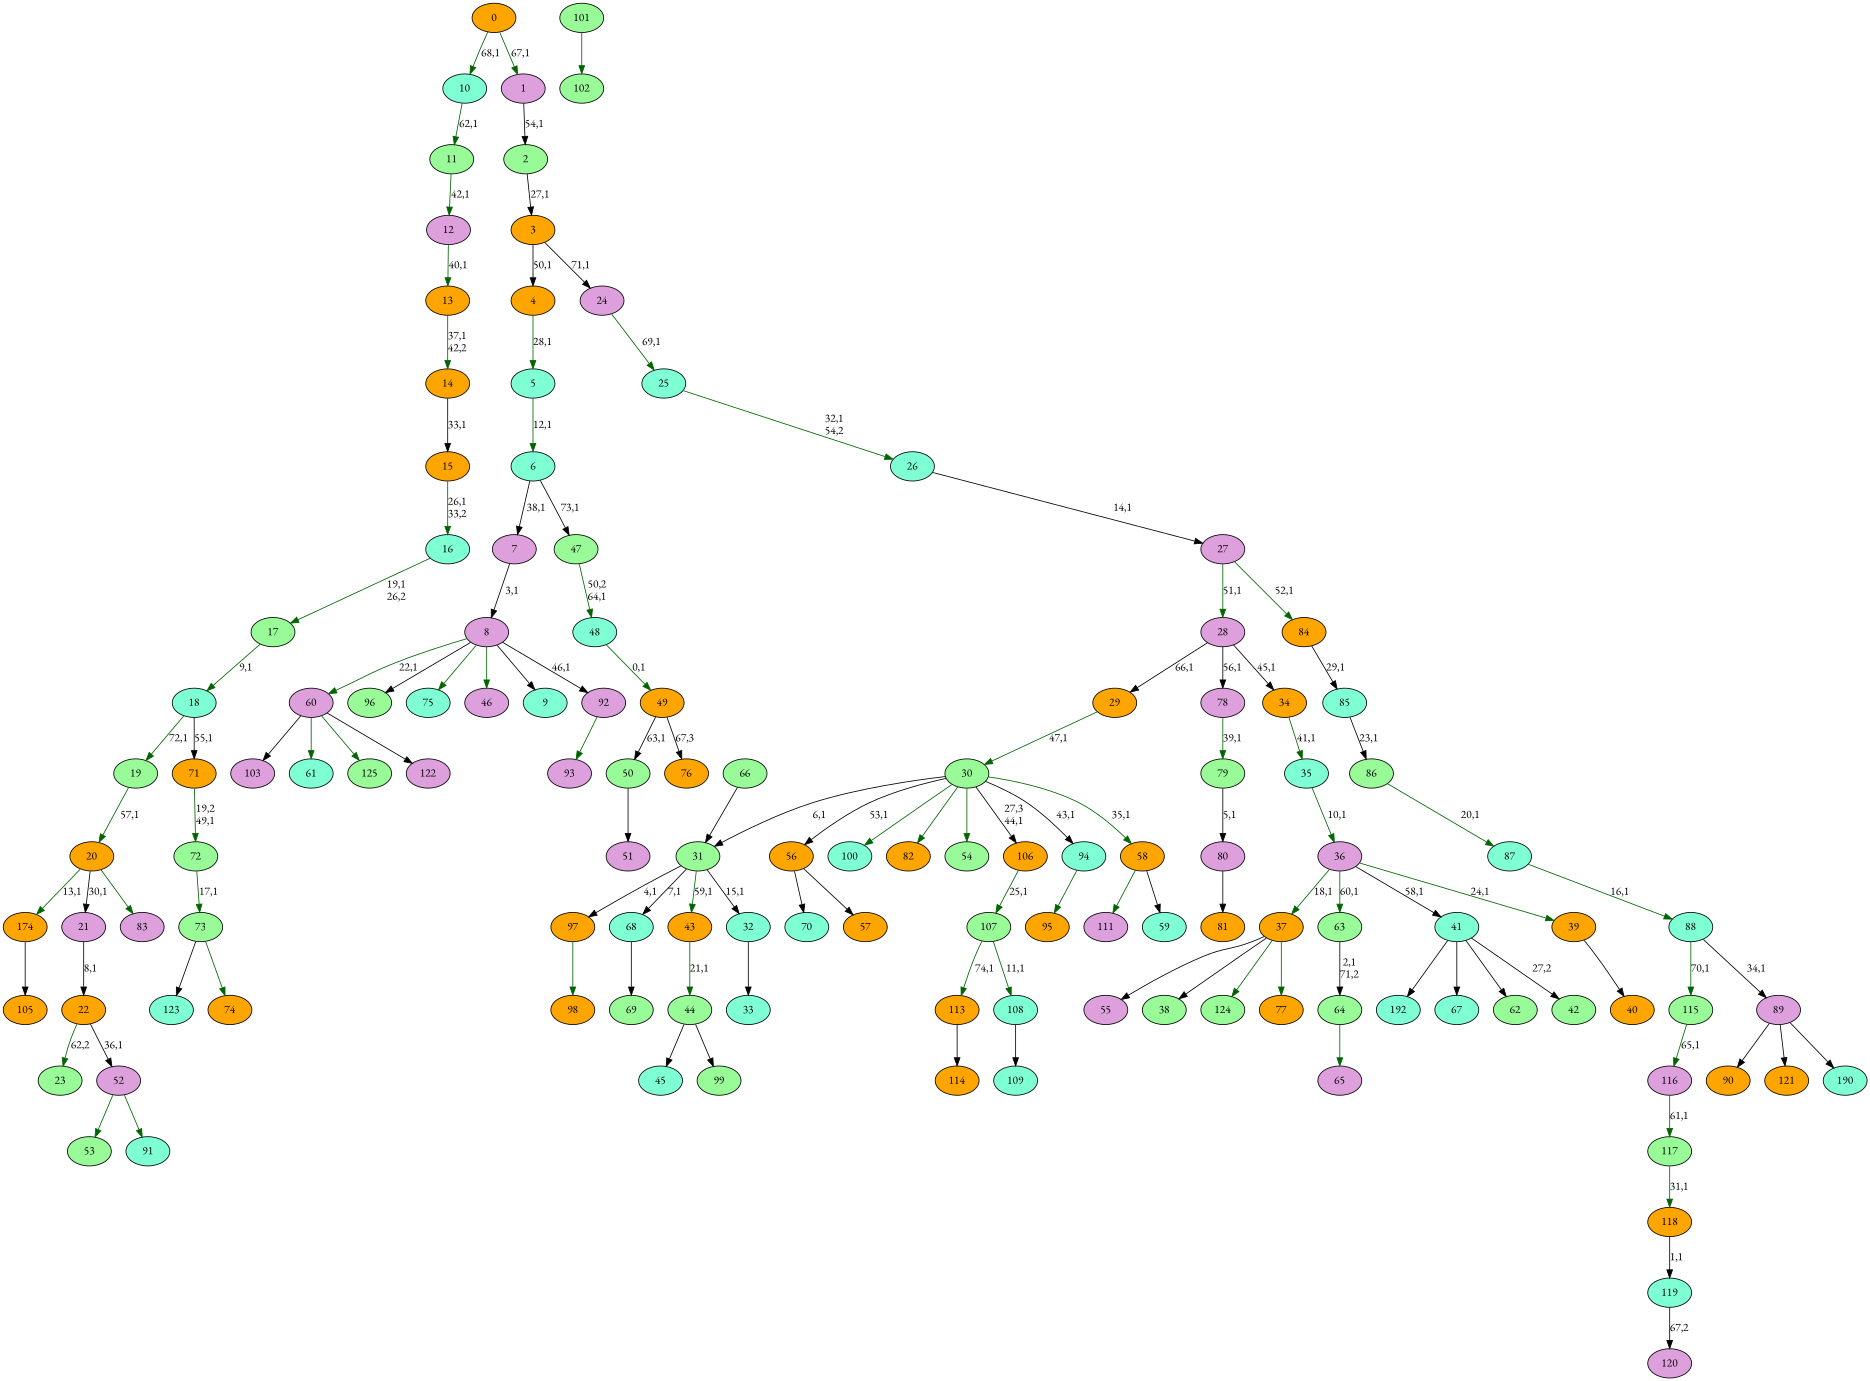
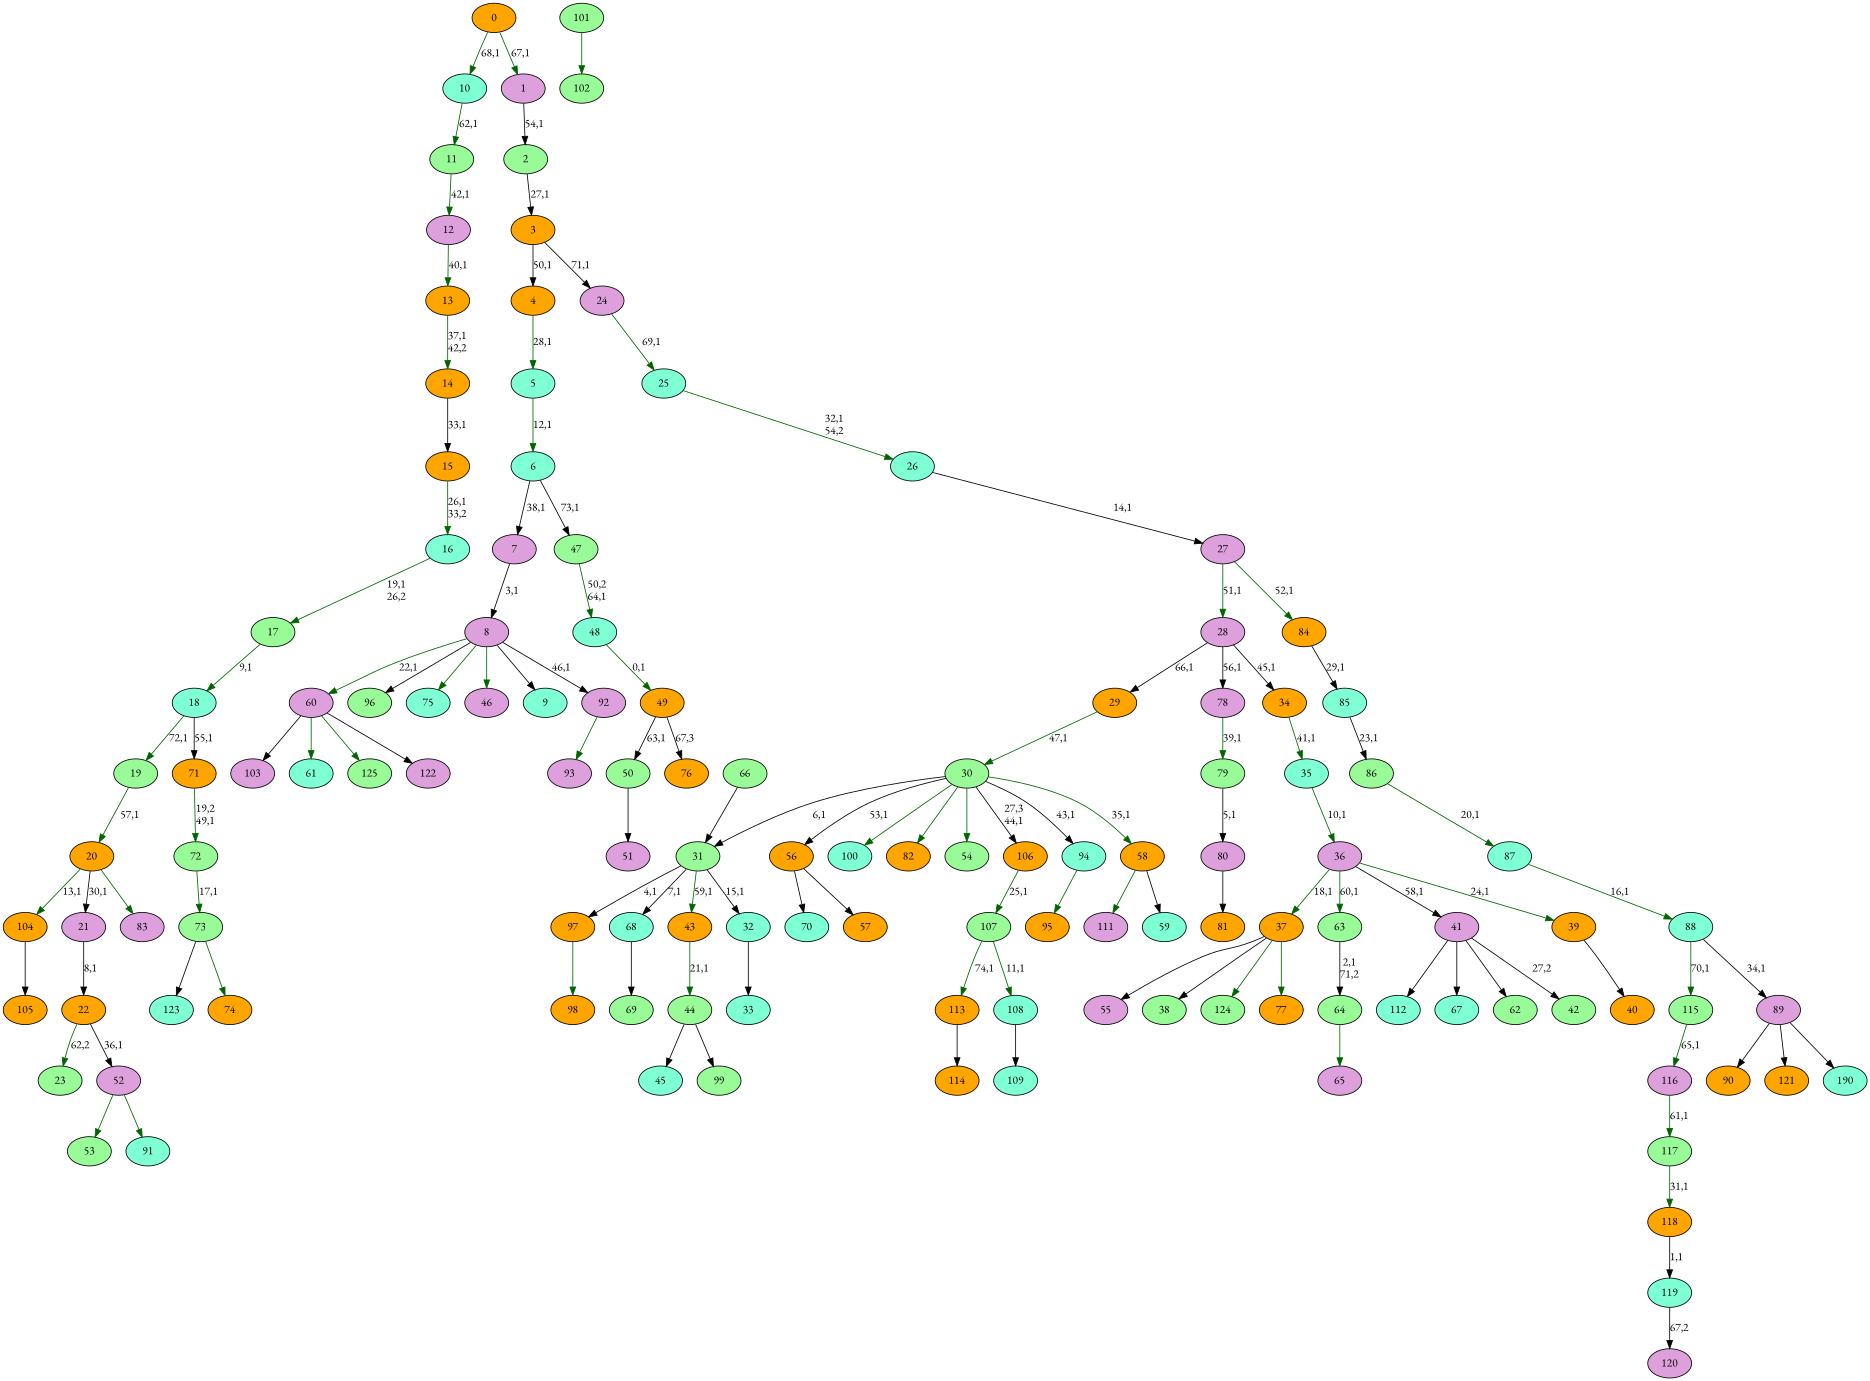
(25, 927) -> (25, 927)
(1457, 927) -> (1457, 927)
(1398, 1010) -> (1398, 1010)
